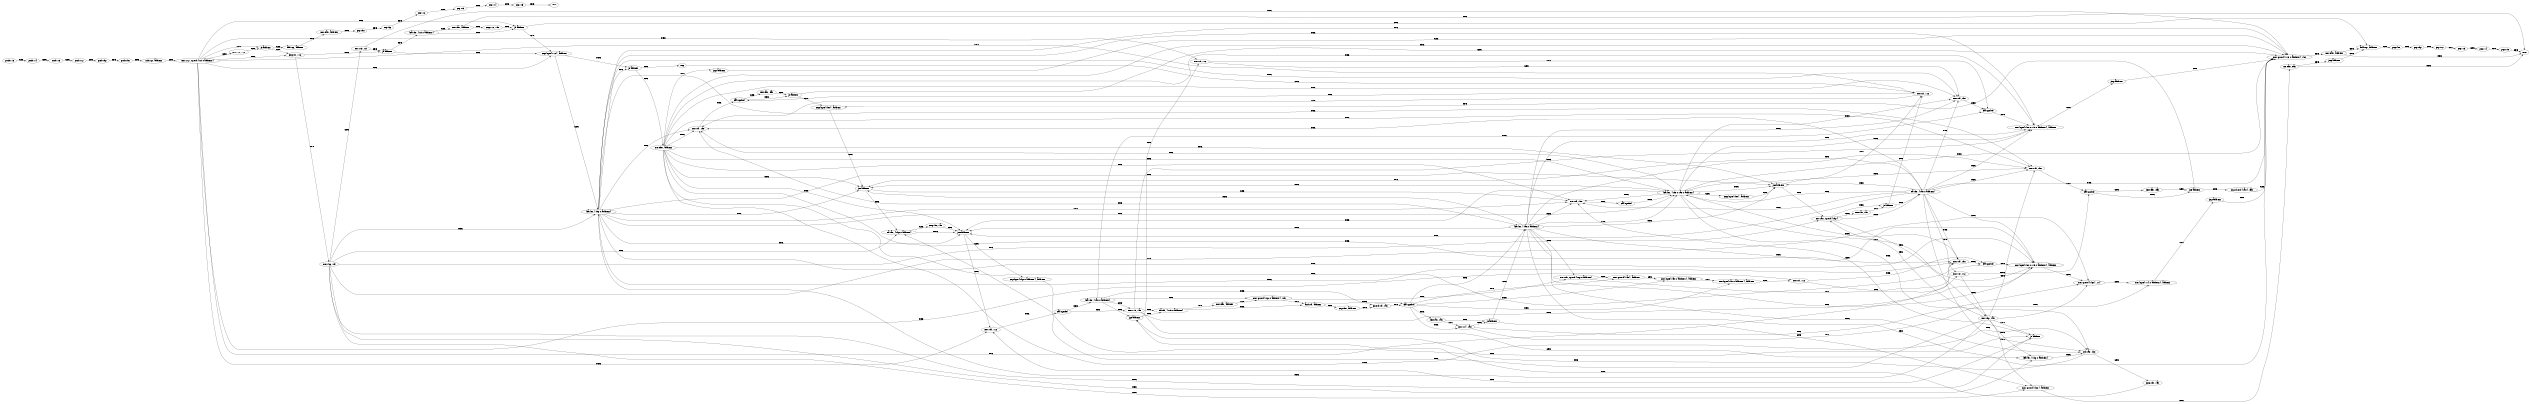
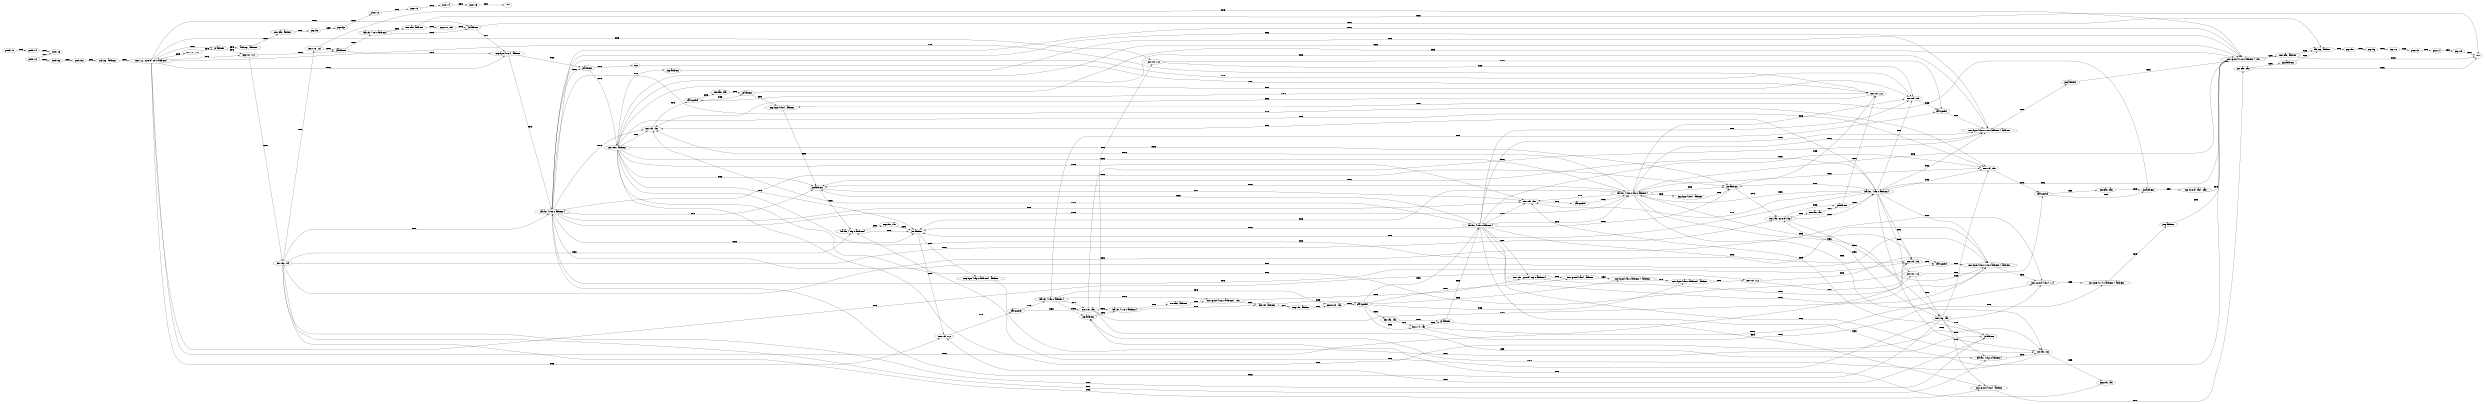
(67, 61) -> (44, 56)
